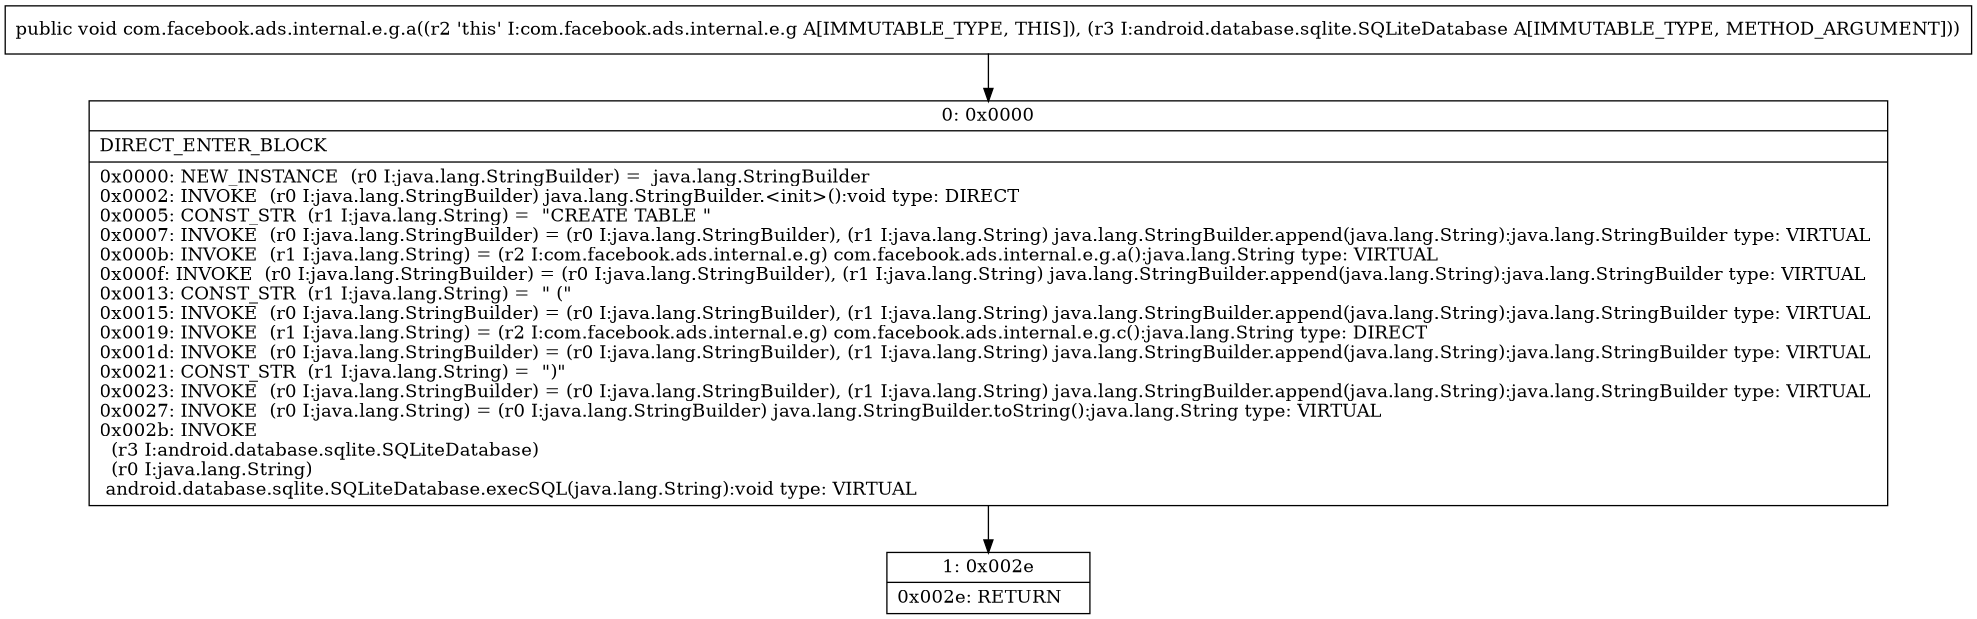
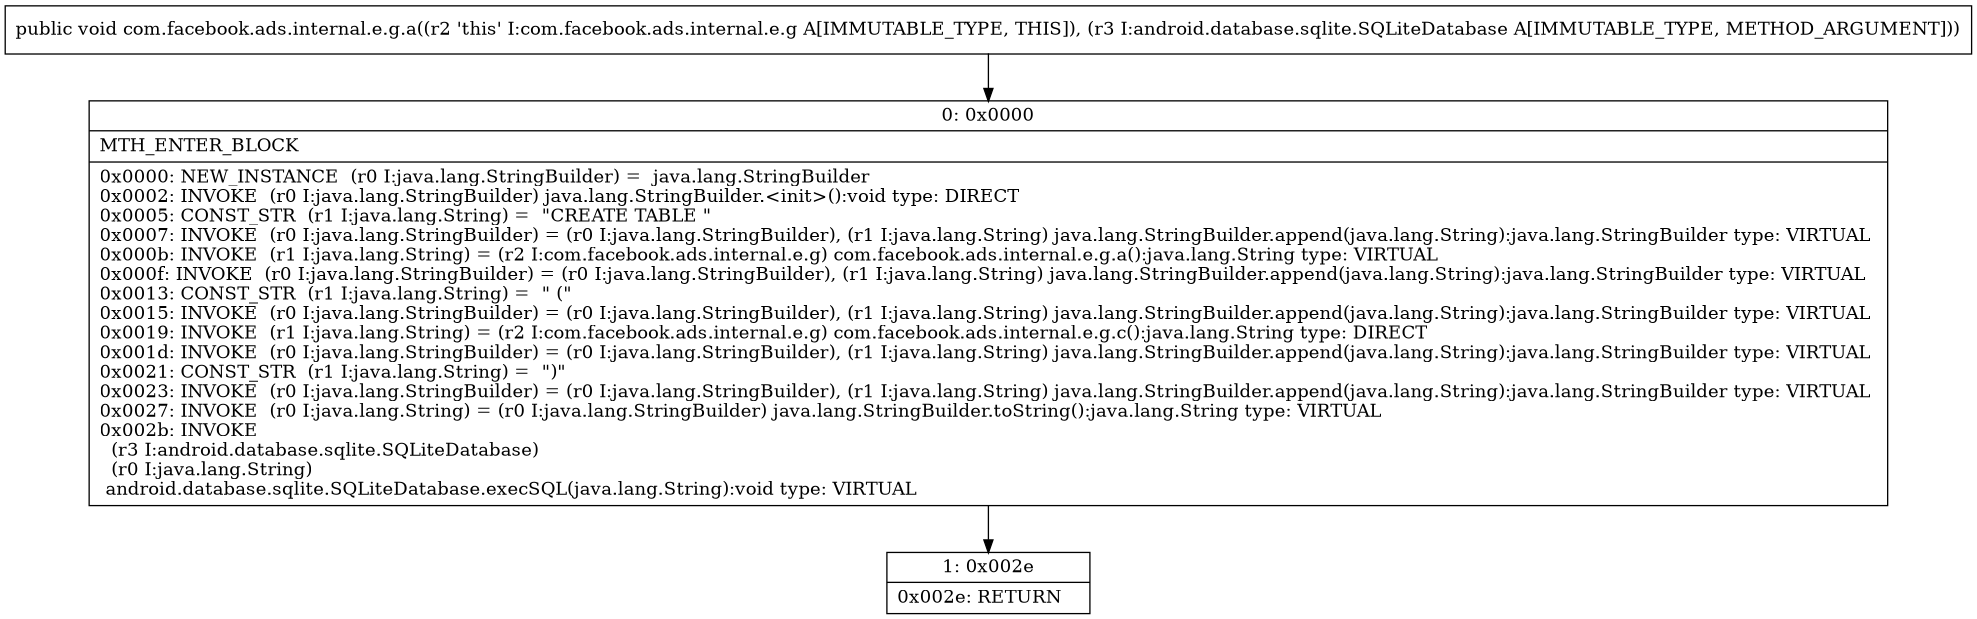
(213, 146) -> (200, 146)
